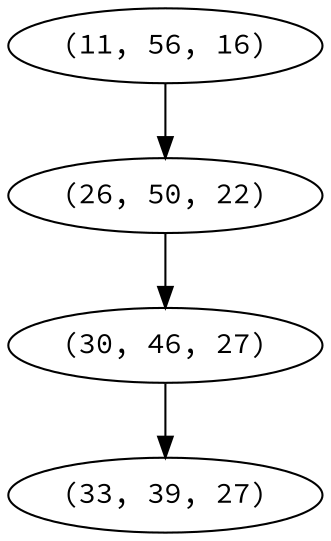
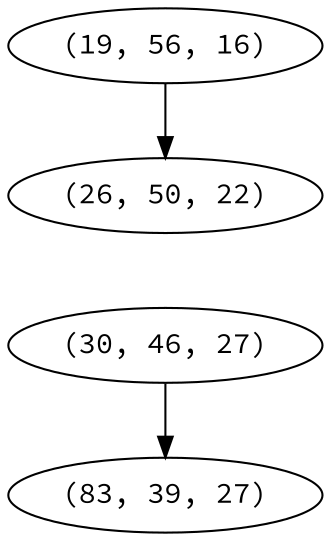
(165, 46) -> (165, 46)
(165, 260) -> none
(165, 495) -> (165, 495)
